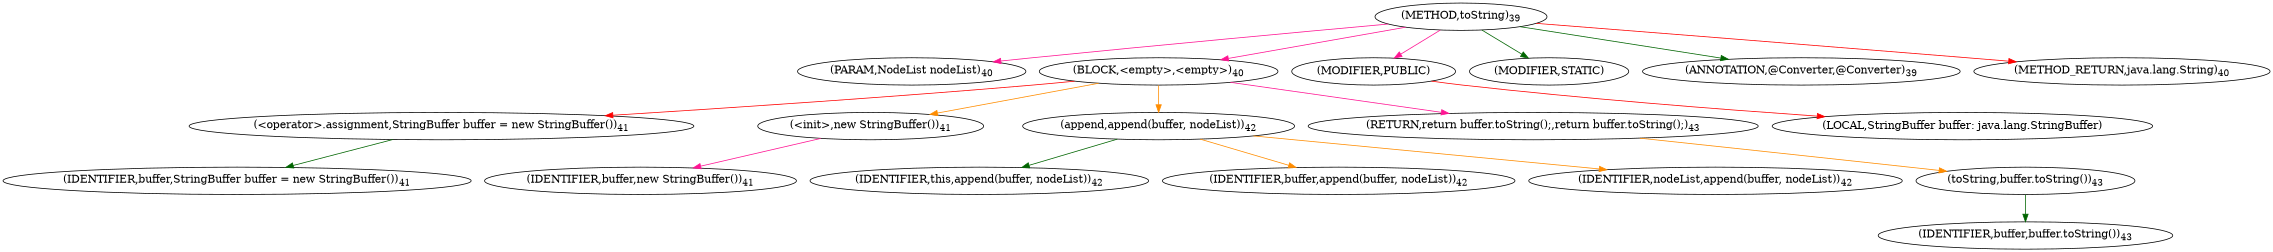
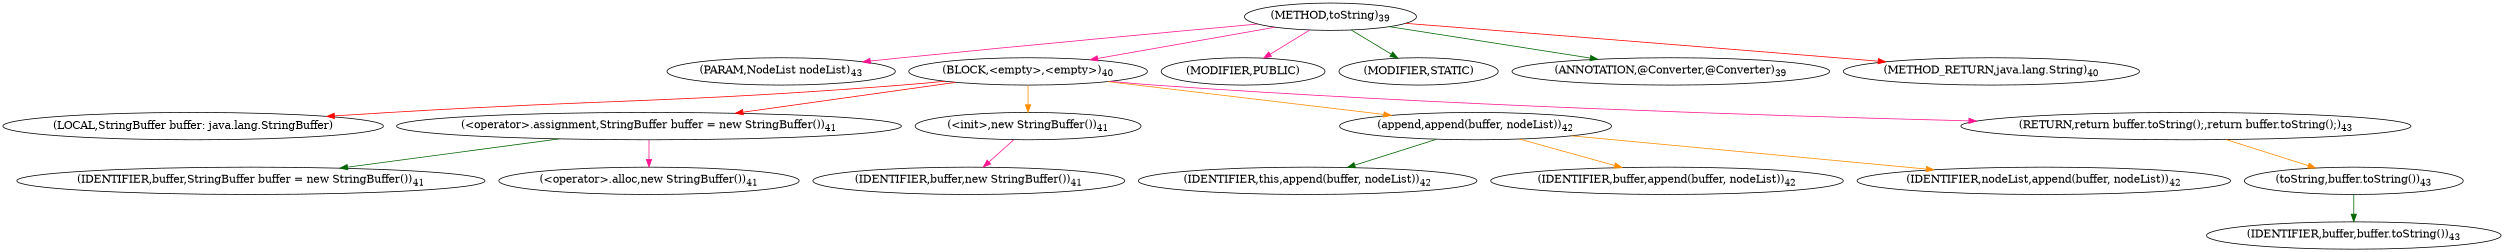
(987, 70) -> (857, 70)
(1624, 101) -> (640, 101)
none -> (649, 181)
